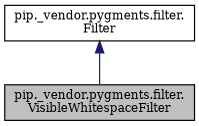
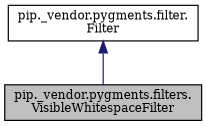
(100, 103) -> (103, 103)
